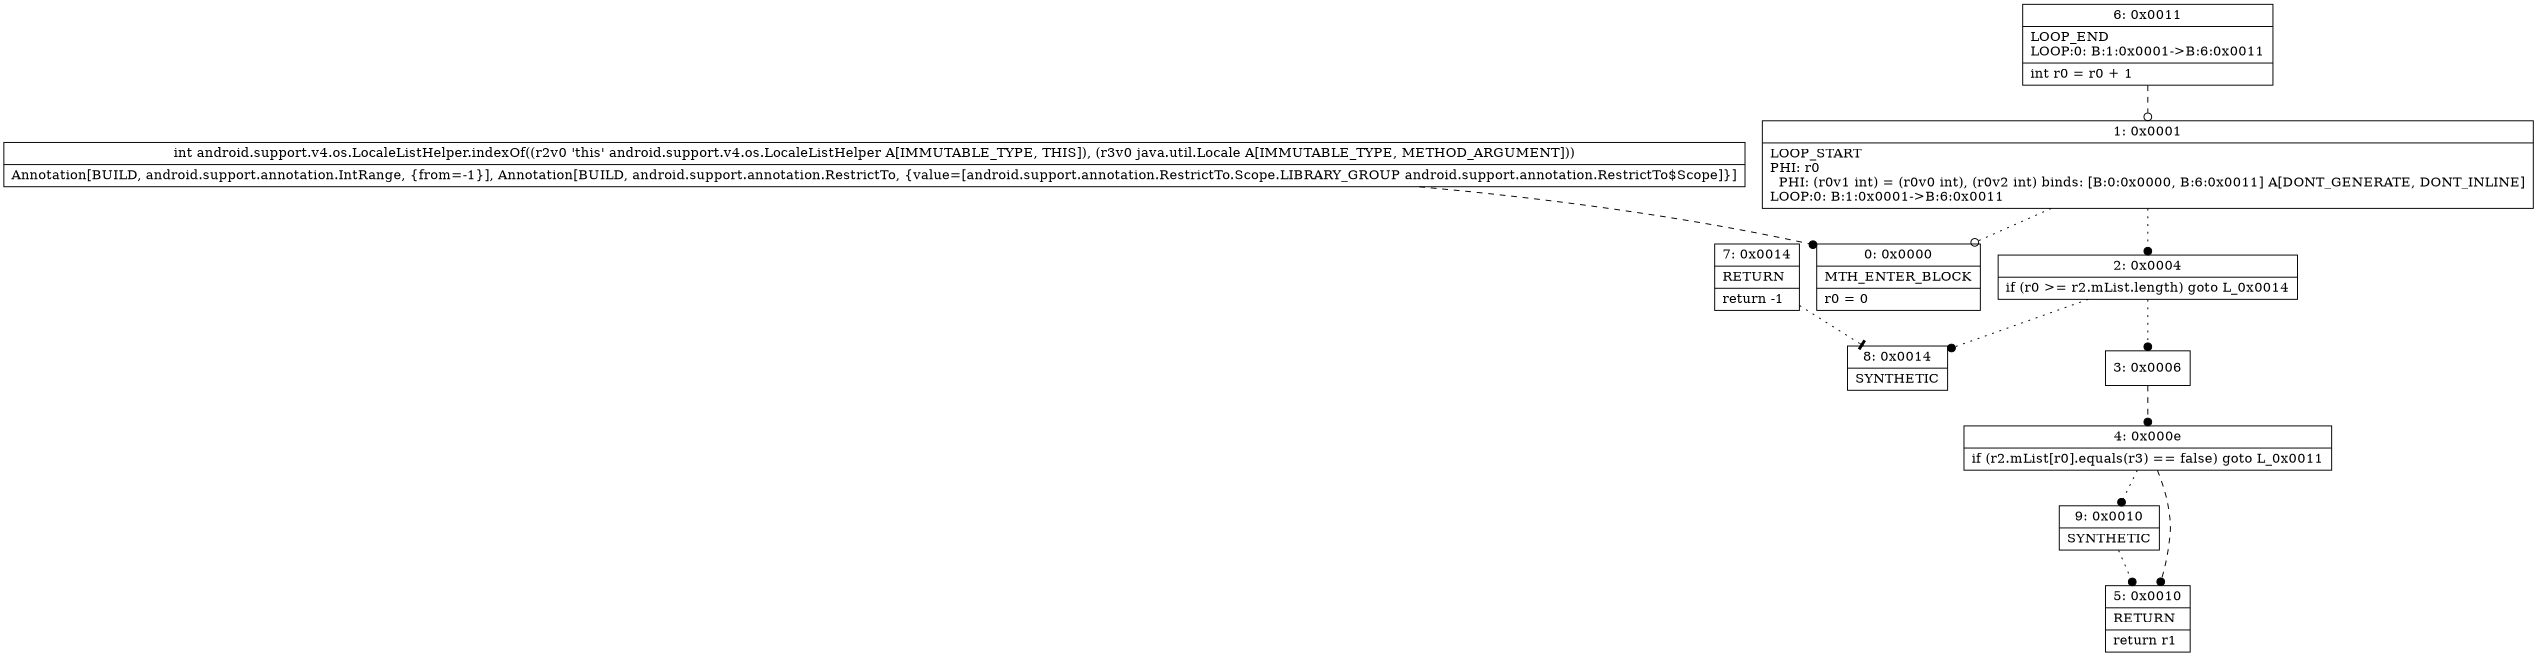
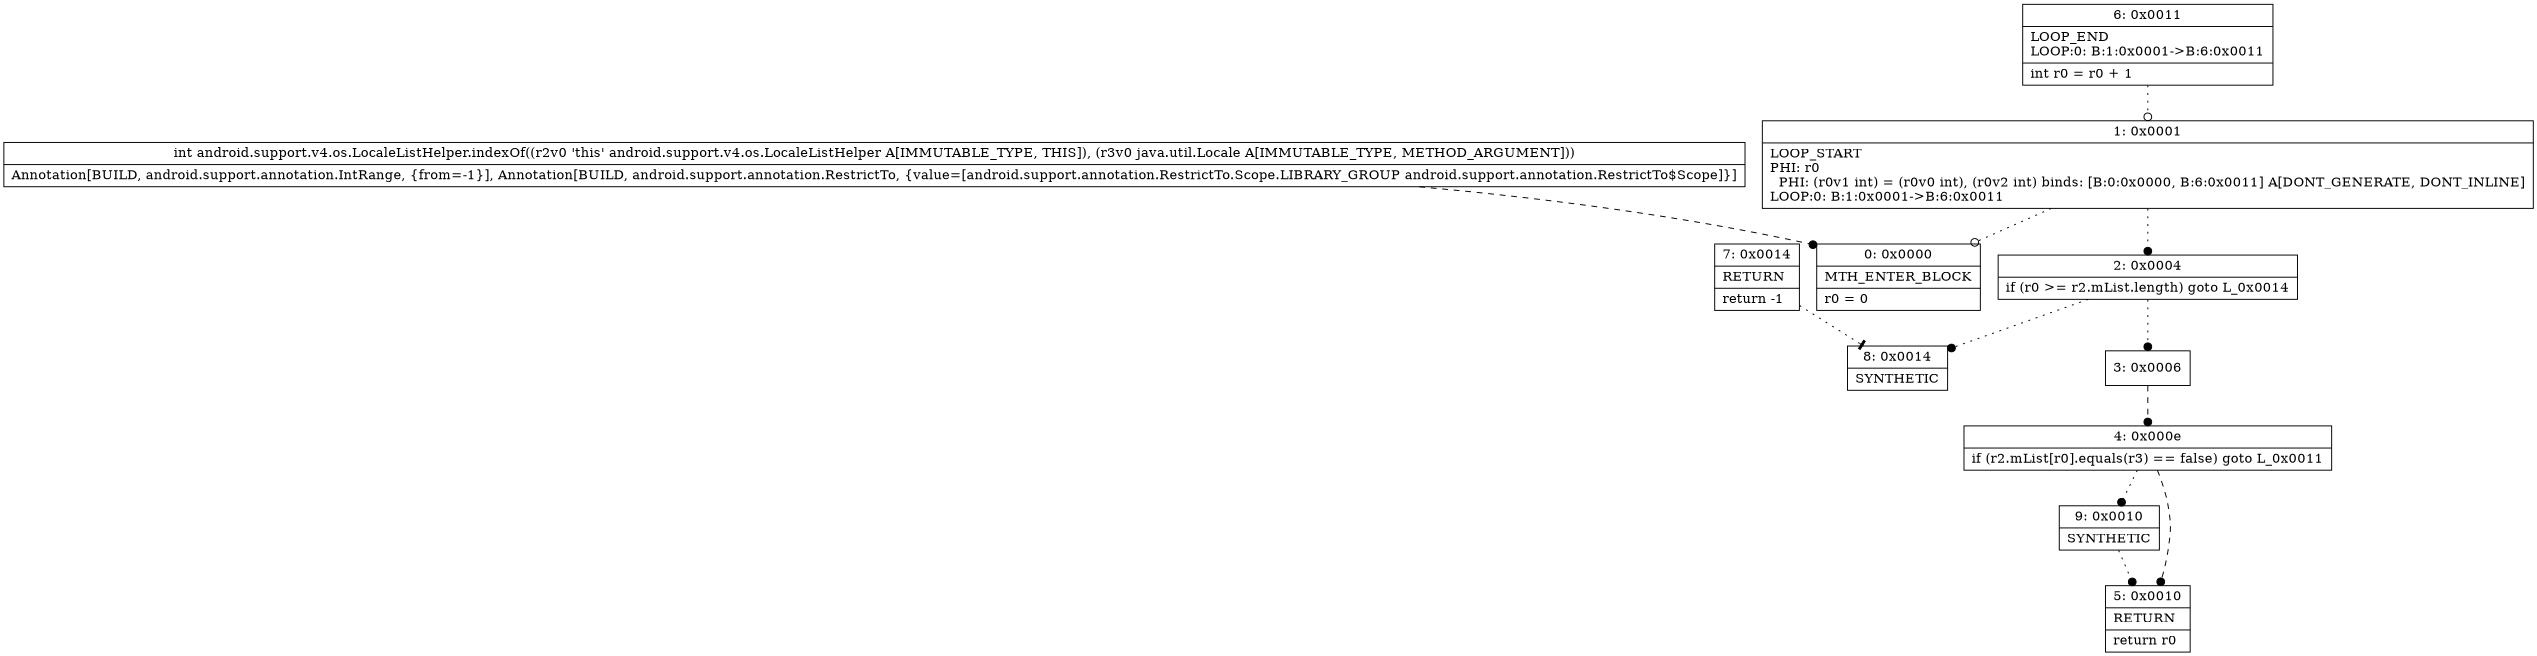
(2148, 99) -> (2148, 99)
(2145, 641) -> (2145, 641)
